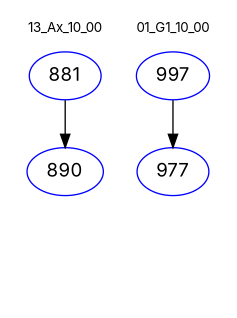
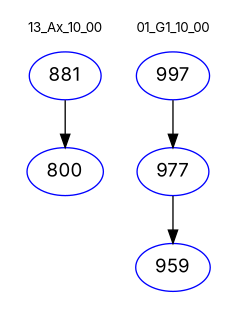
(65, 172) -> (65, 172)
none -> (173, 267)
